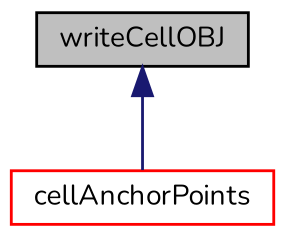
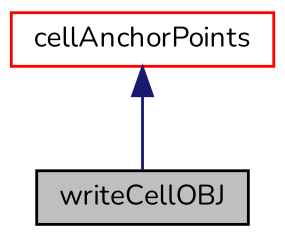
(143, 133) -> (143, 133)
